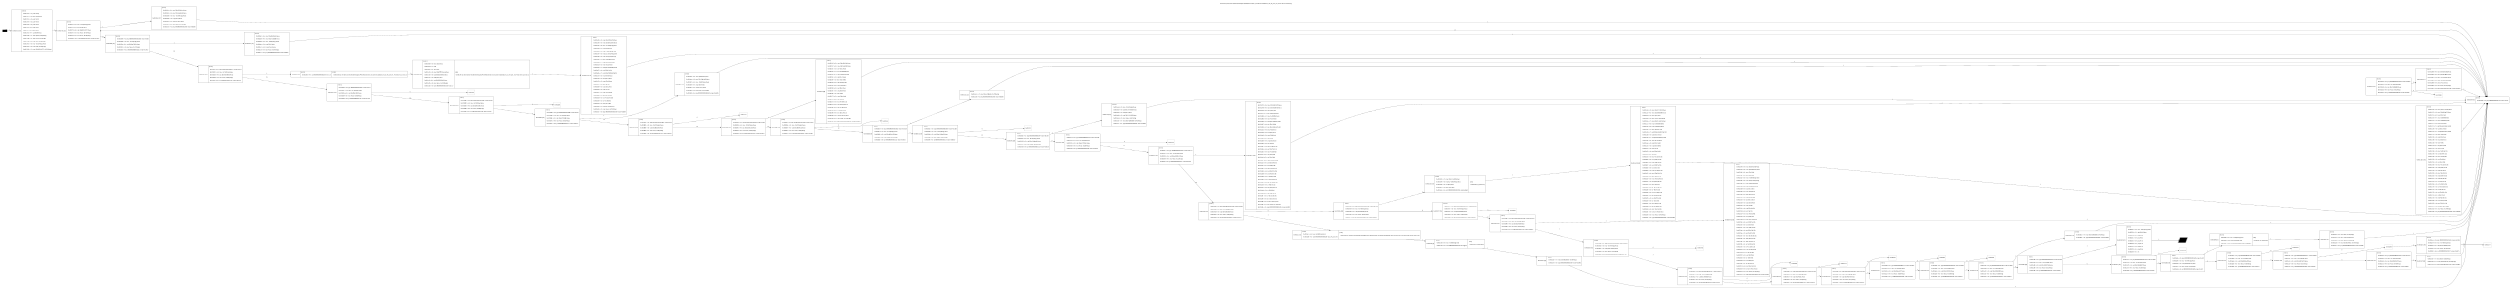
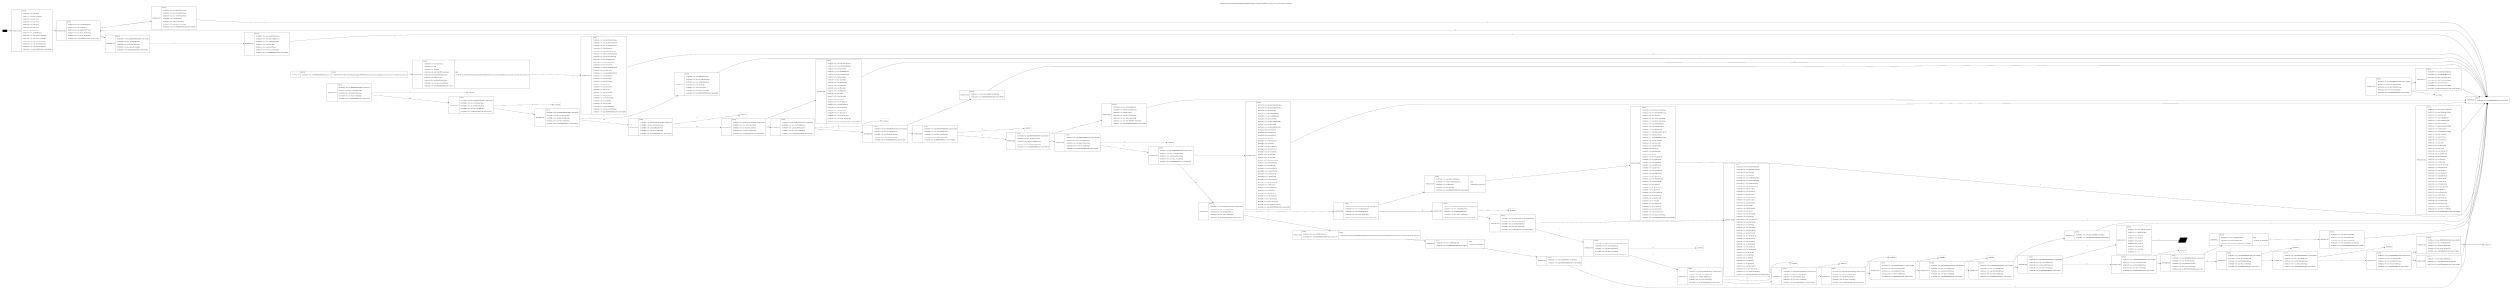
(220, 74) -> none
(2404, 246) -> (2413, 253)
